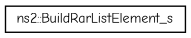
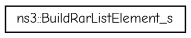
(95, 19) -> (95, 19)
